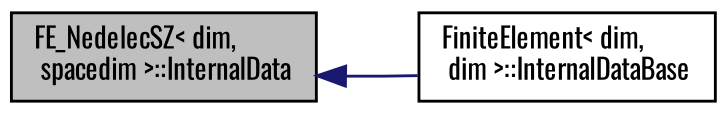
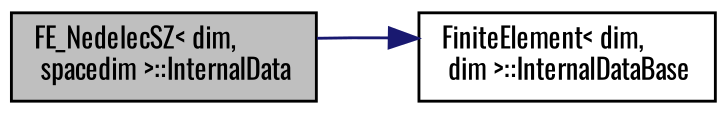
(382, 76) -> (353, 38)
